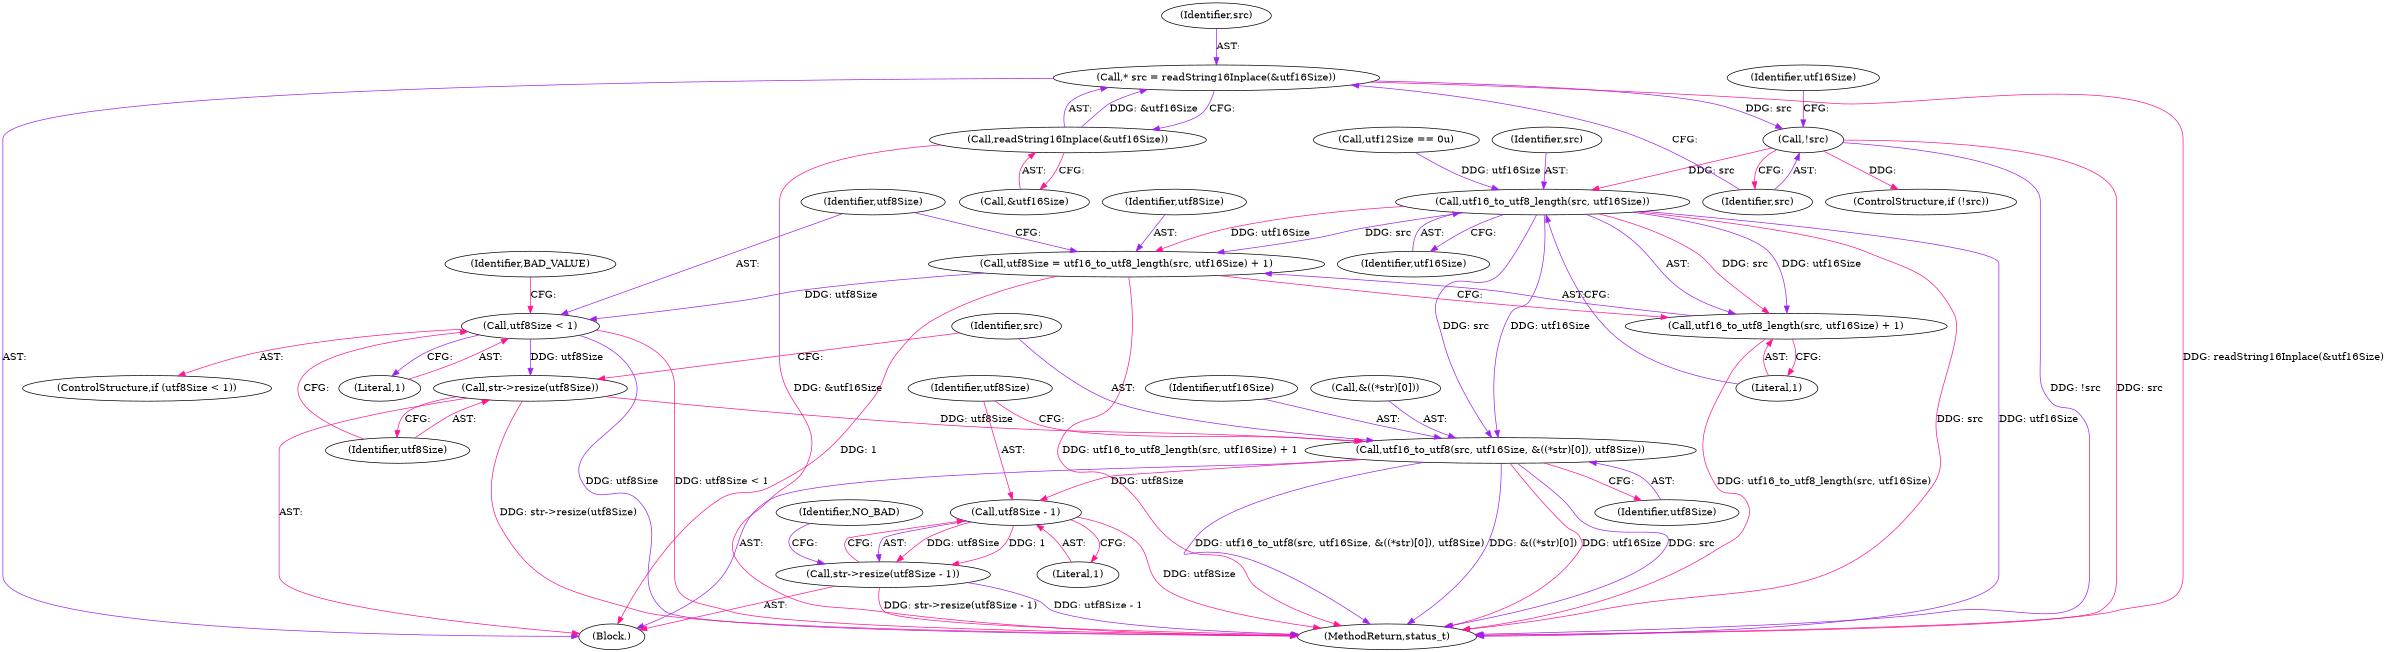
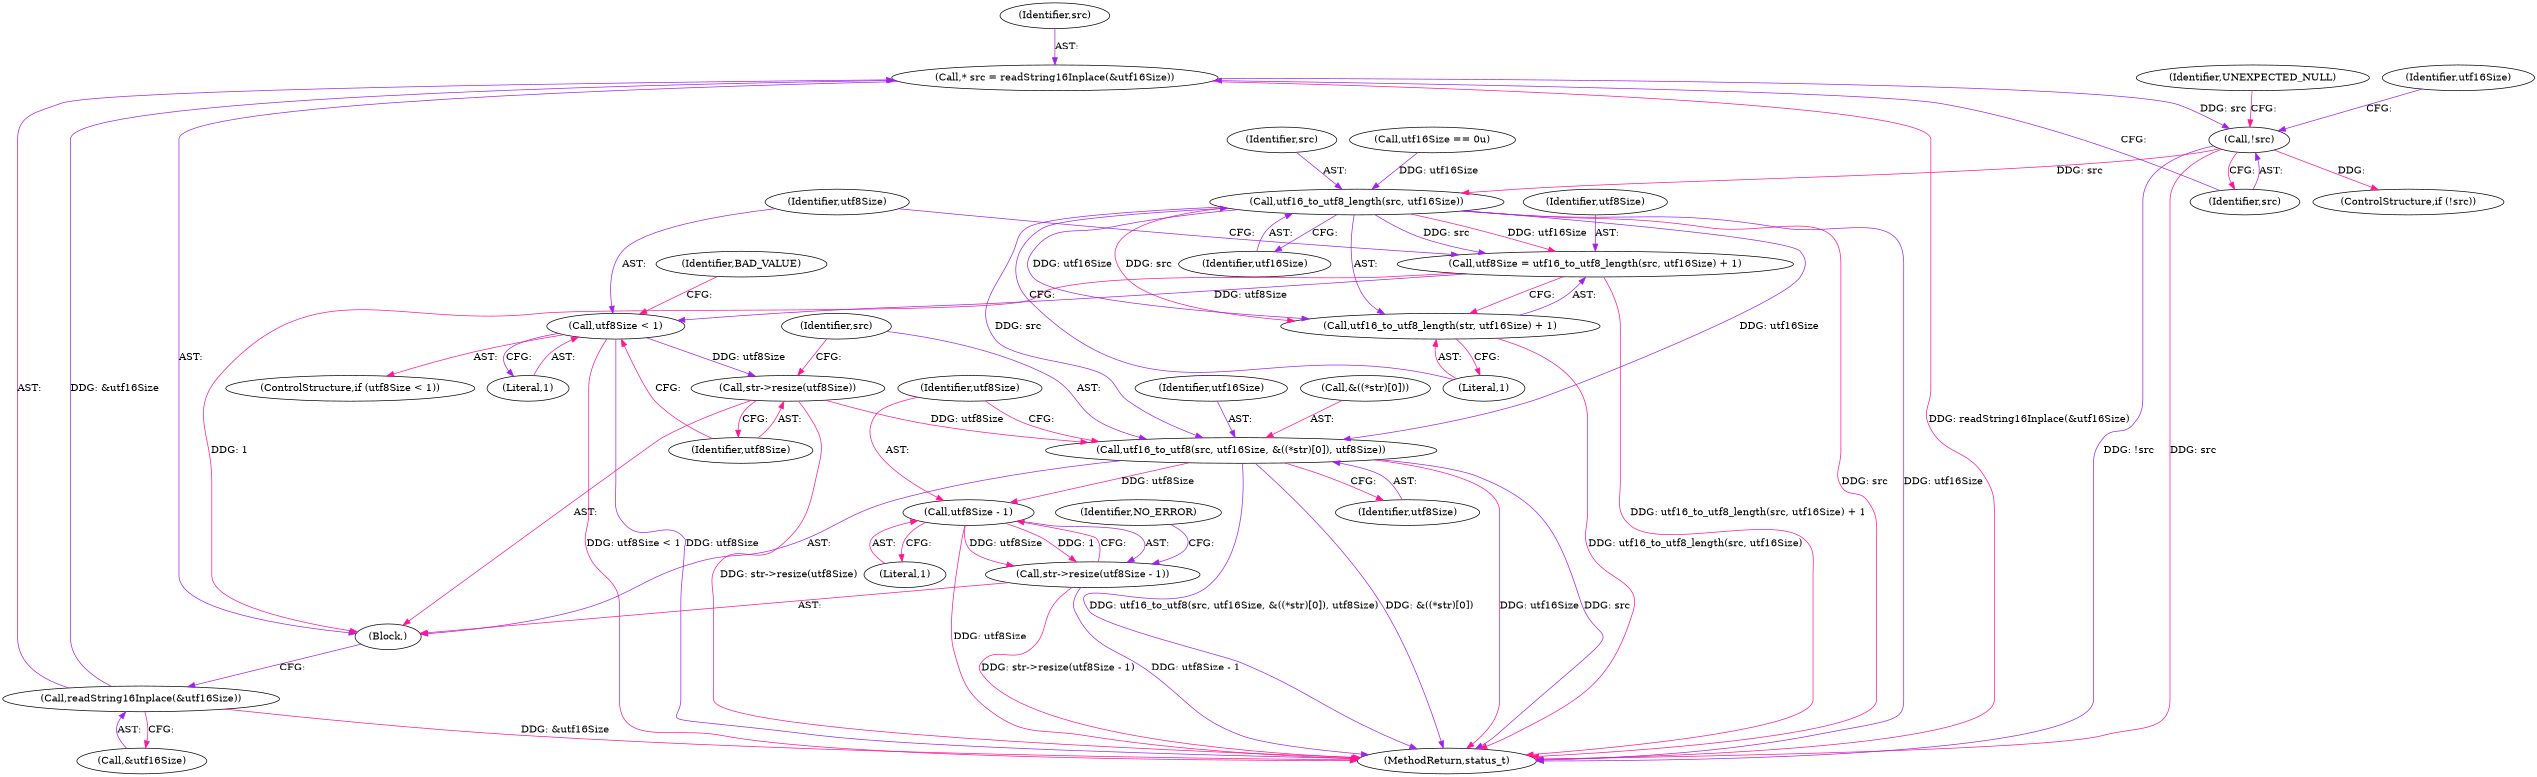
none -> (2253, 78)
(1194, 118) -> (278, 665)
(1396, 140) -> (1433, 140)
(1020, 171) -> (117, 734)
(1786, 326) -> (1440, 326)
(1417, 421) -> (1307, 417)
(850, 513) -> (1138, 513)
